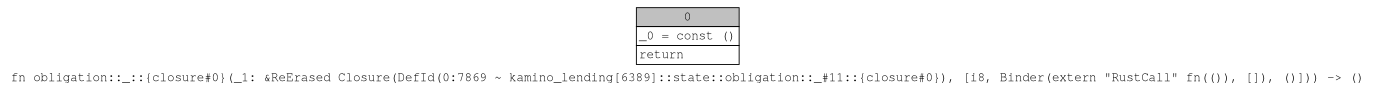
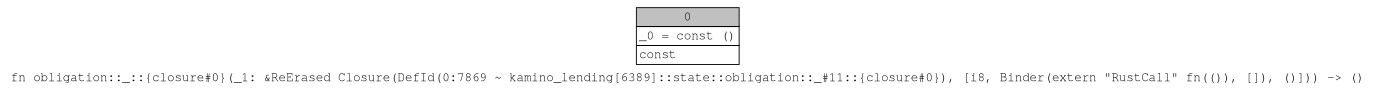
(662, 55) -> (658, 55)
